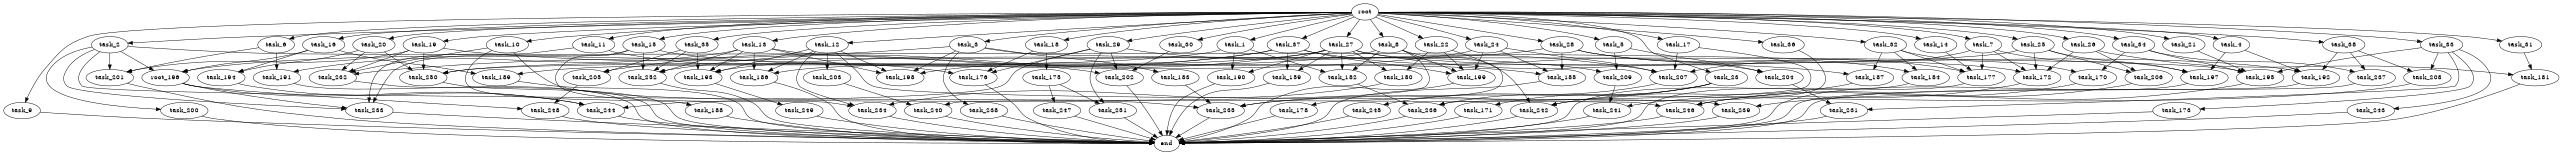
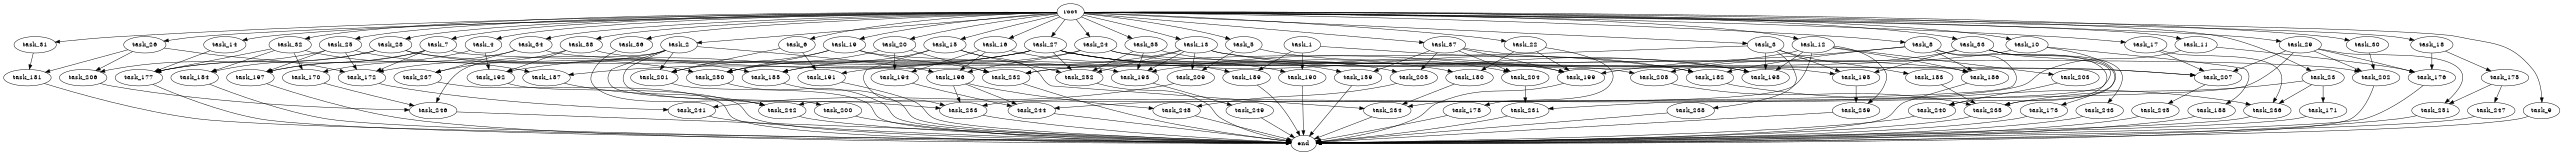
(1304, 27) -> none
(2184, 45) -> none
(166, 78) -> (950, 78)
